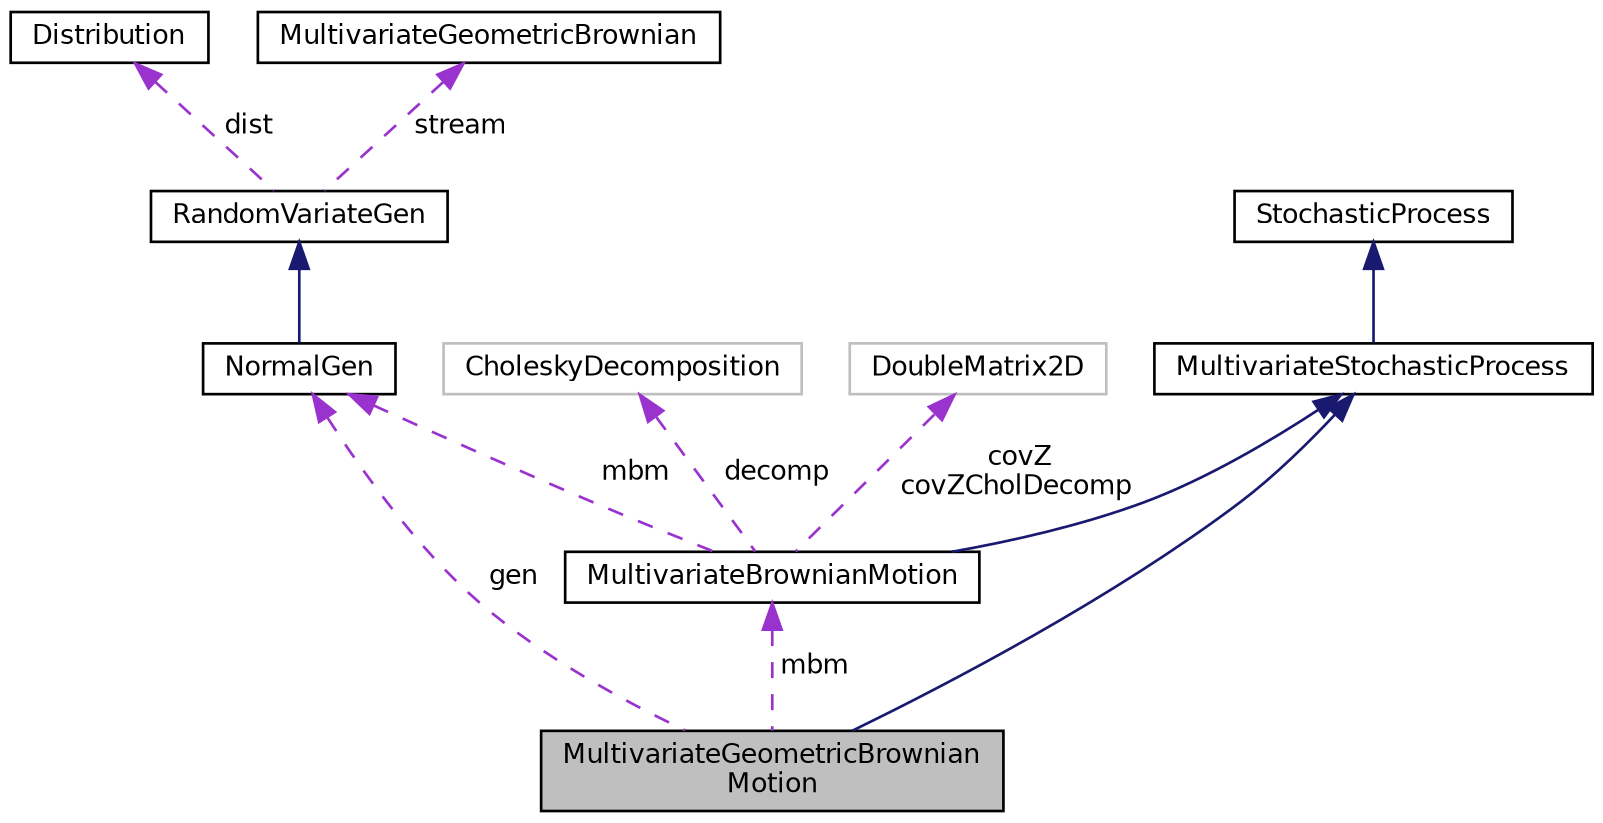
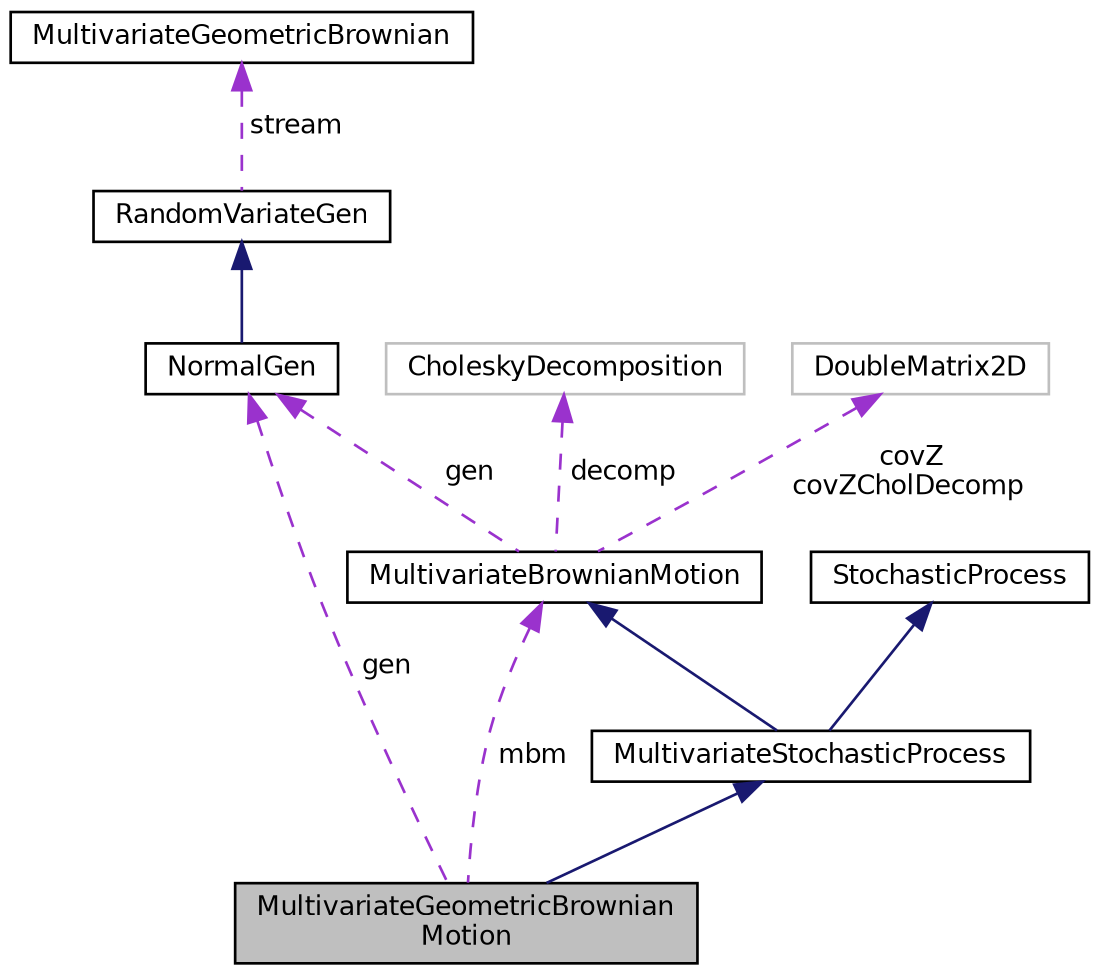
(110, 37) -> none
(632, 473) -> (466, 473)
(1144, 502) -> (694, 674)
